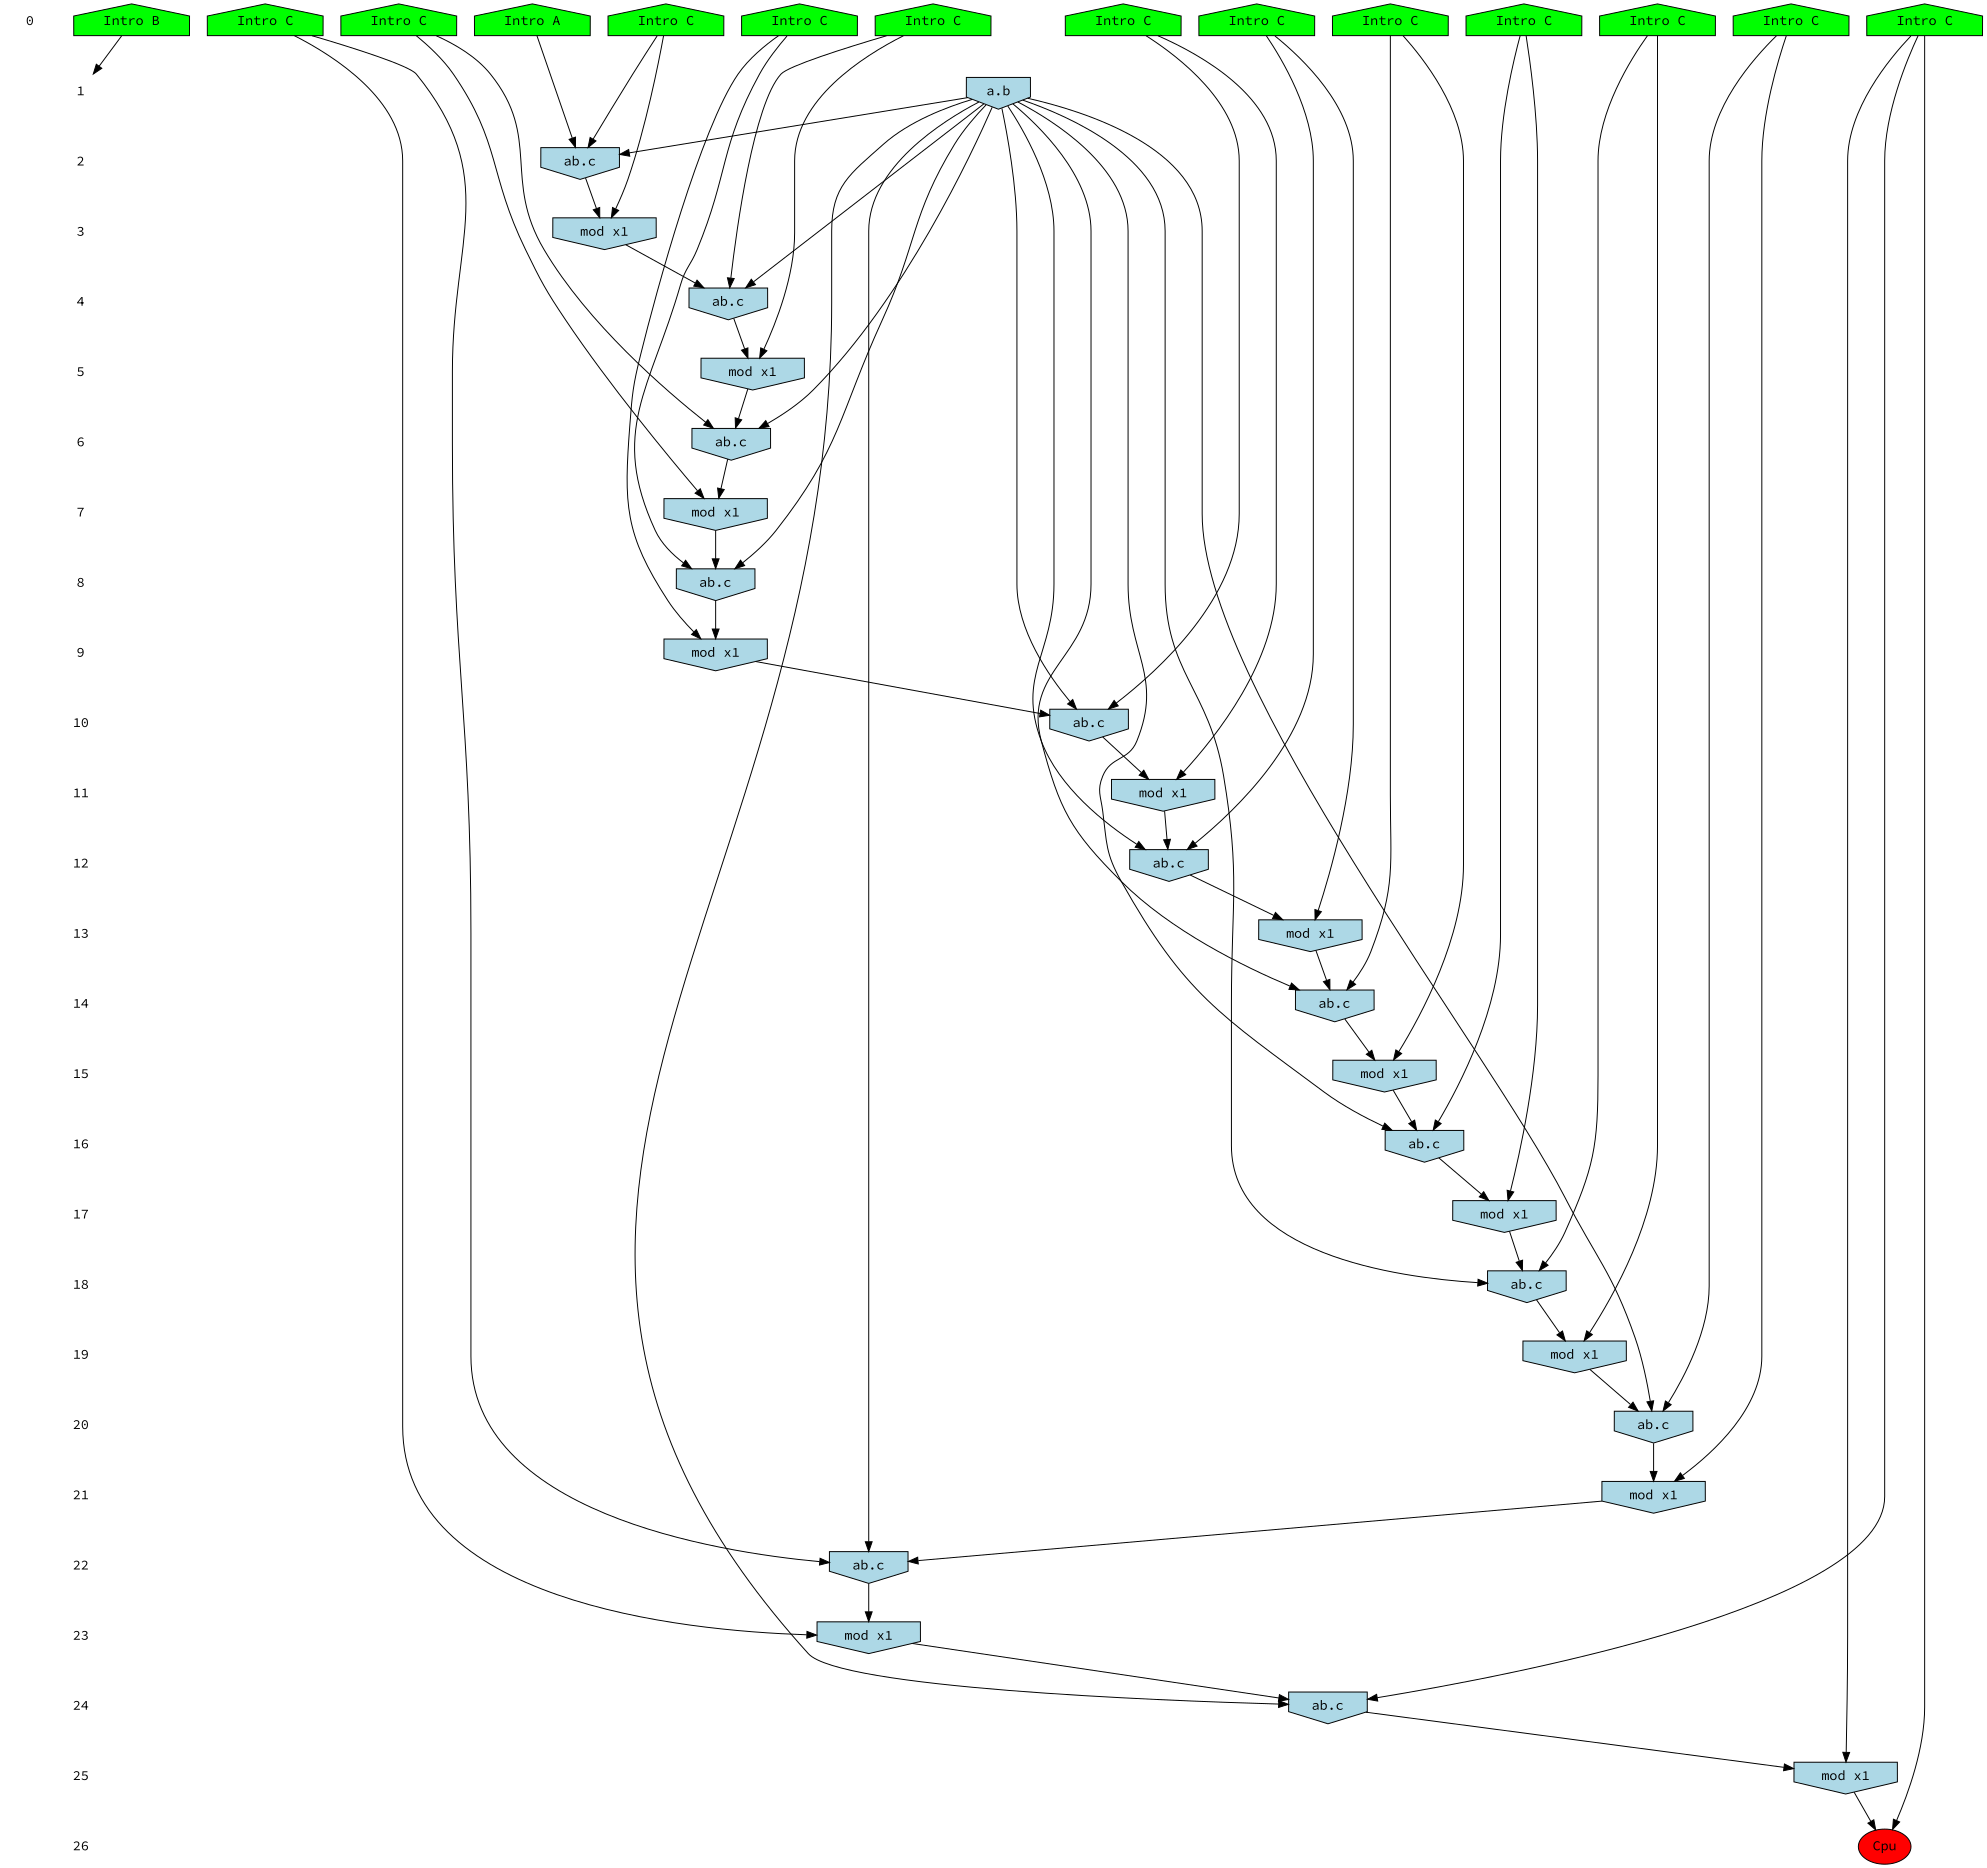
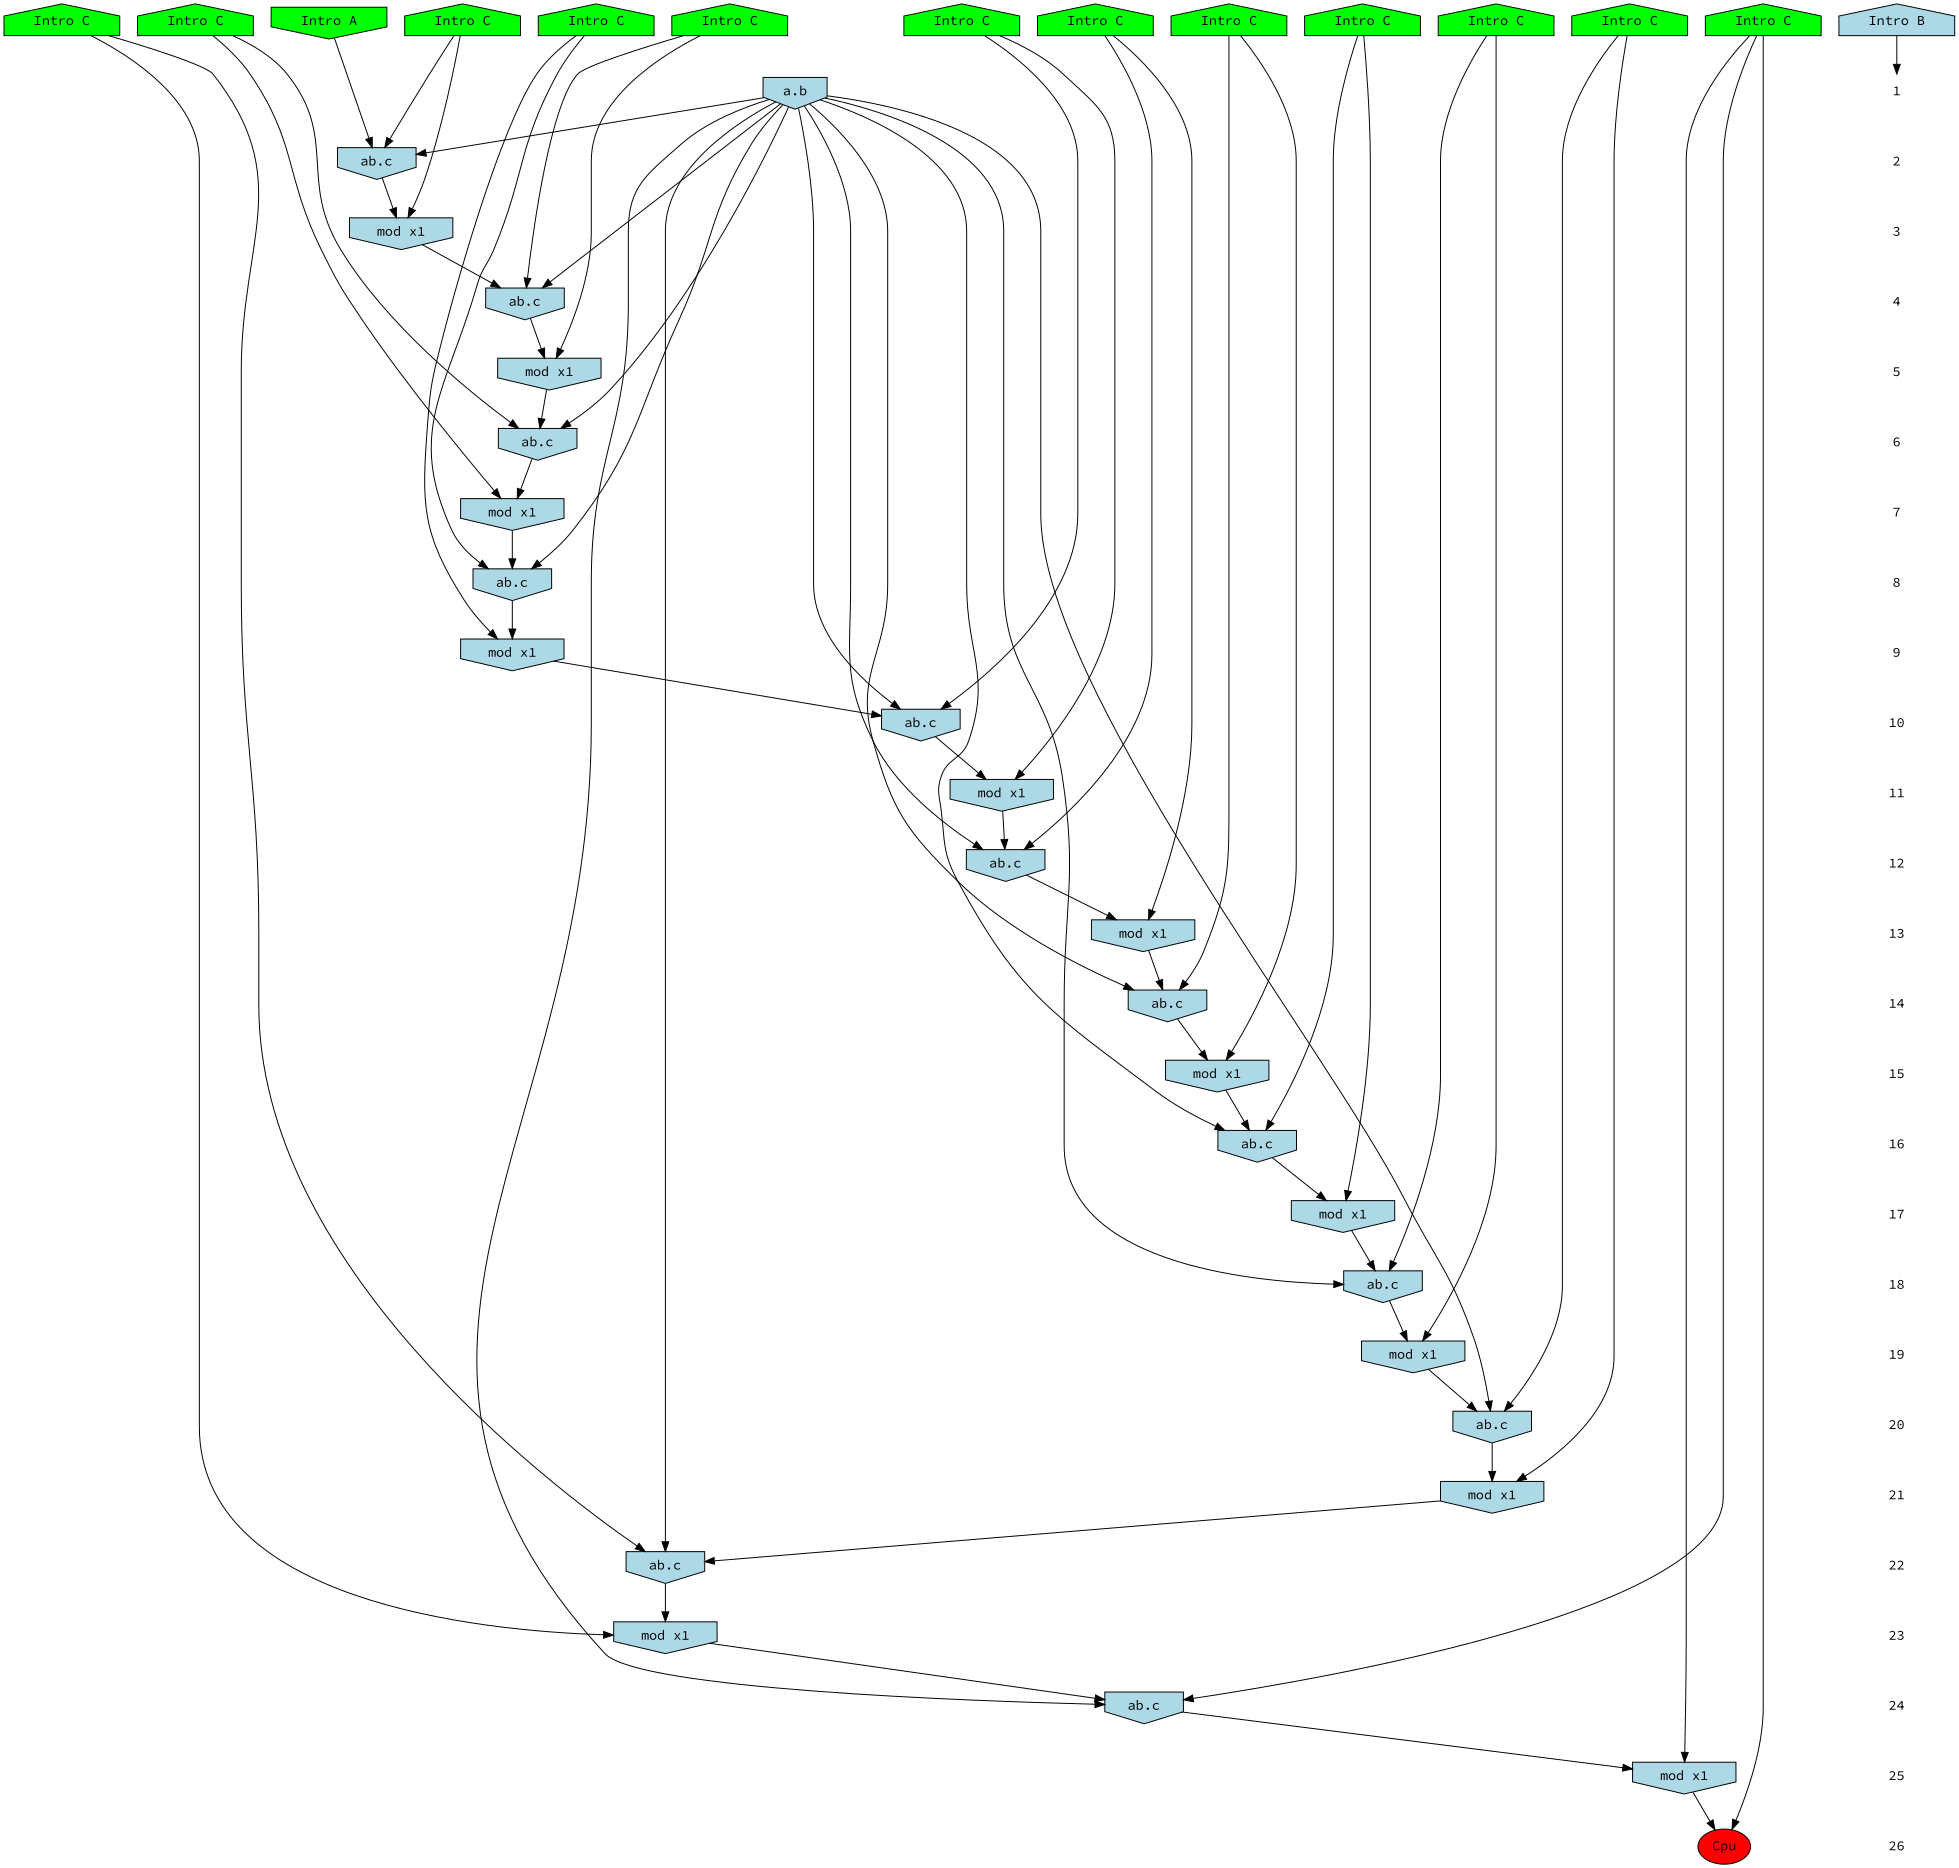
(30, 21) -> none
(132, 21) -> (1897, 21)
(532, 21) -> (329, 21)
